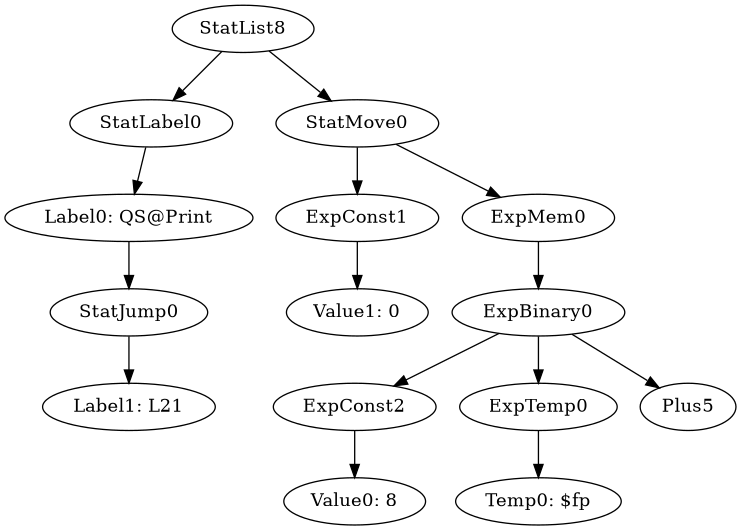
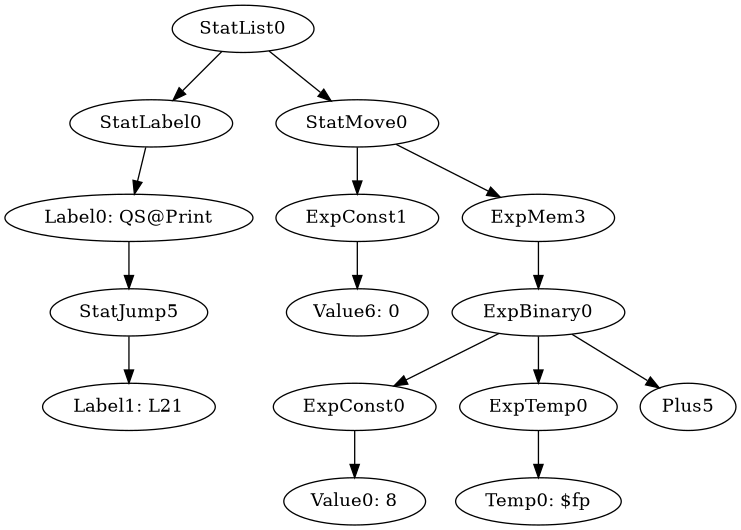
(243, 29) -> (243, 29)
(538, 218) -> (538, 218)
(129, 312) -> (129, 312)
(357, 312) -> (357, 312)
(355, 407) -> (355, 407)
